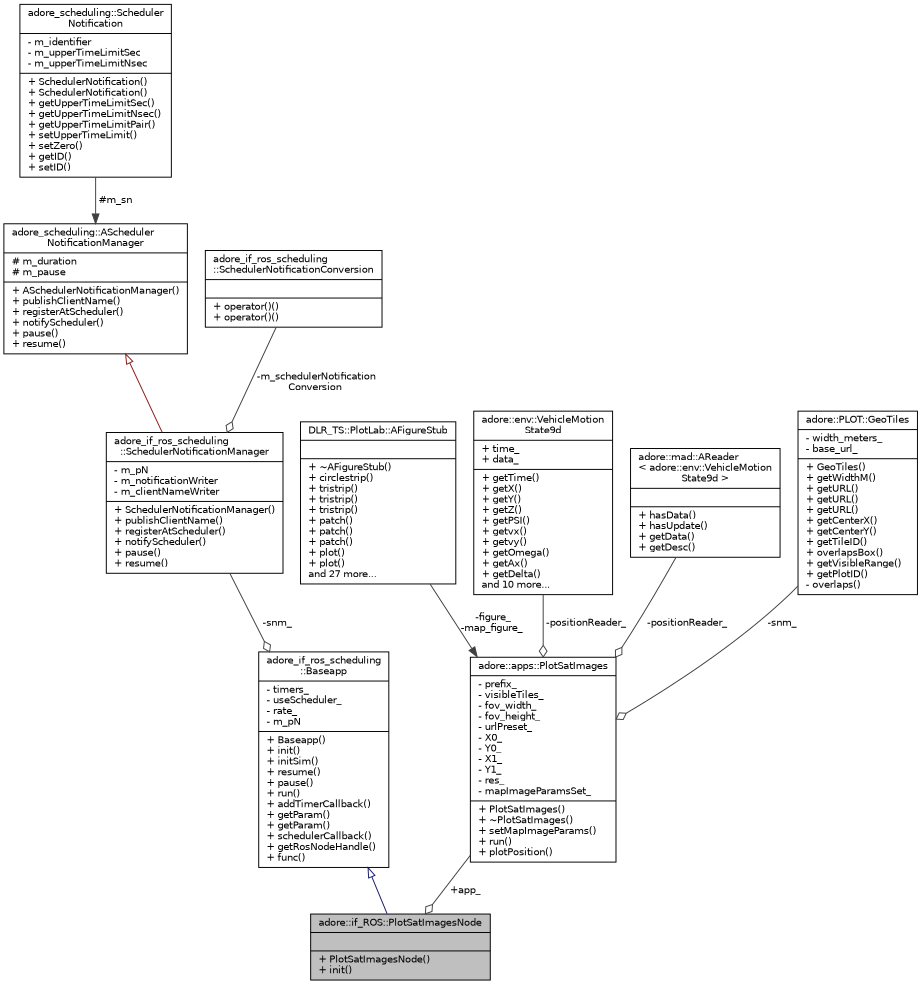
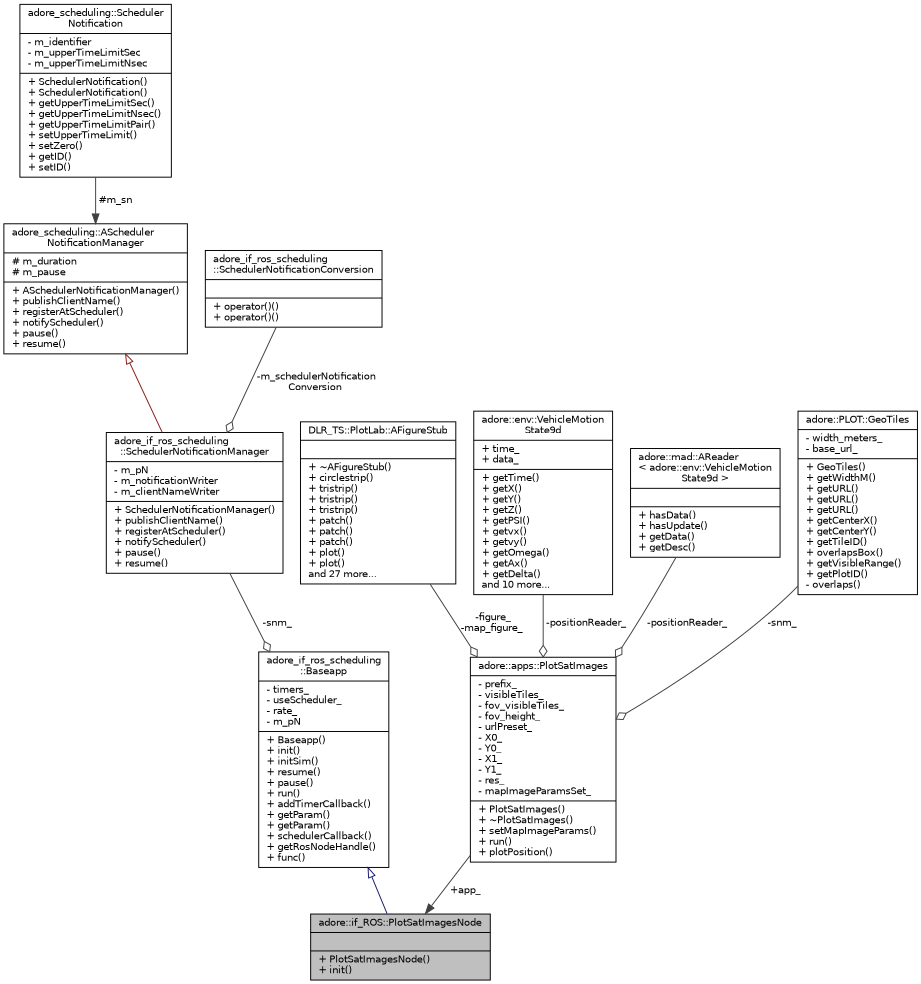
(451, 616) -> (450, 615)
(508, 706) -> (521, 706)
(451, 880) -> (451, 880)
